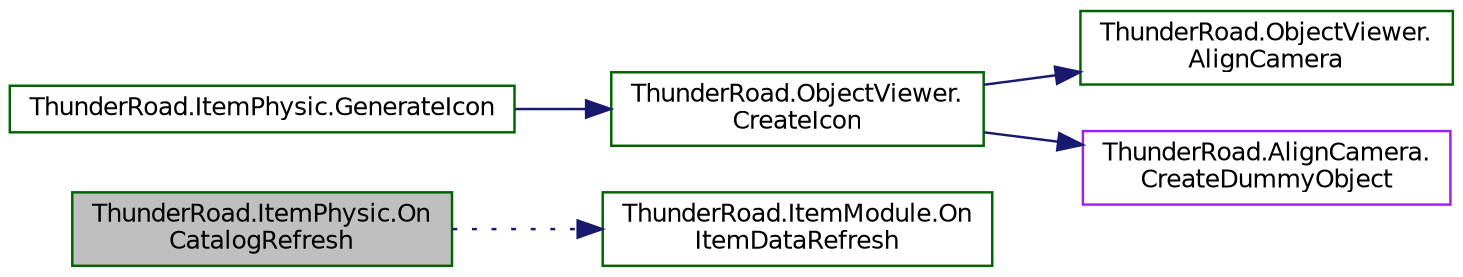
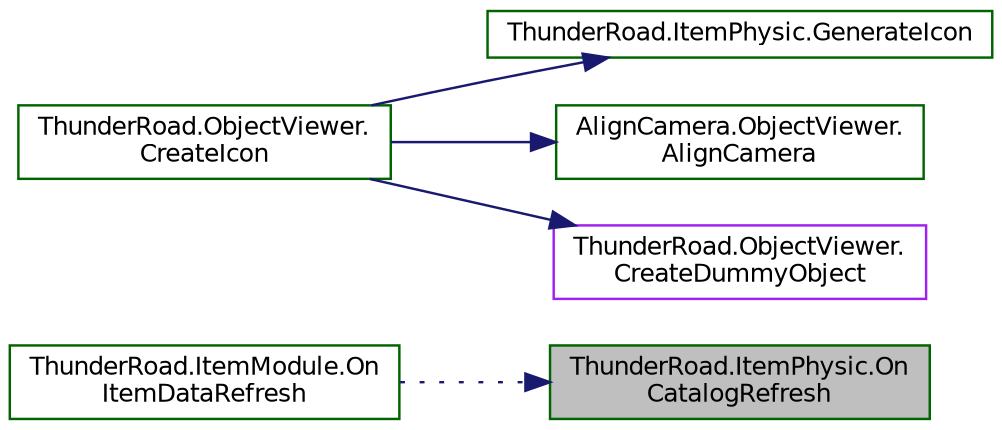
(1267, 48) -> (740, 142)
(550, 109) -> (478, 83)
(1267, 168) -> (740, 262)
(515, 229) -> (462, 382)
